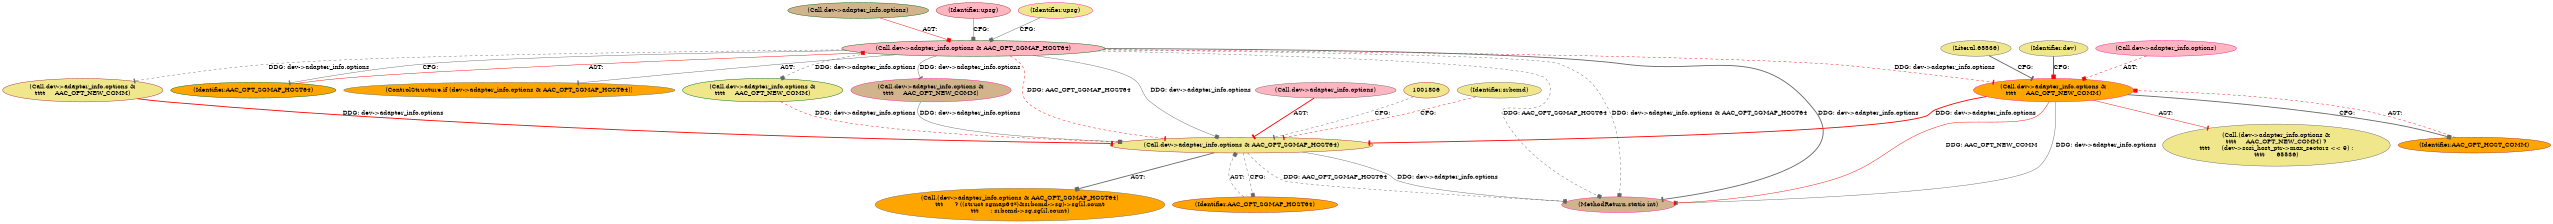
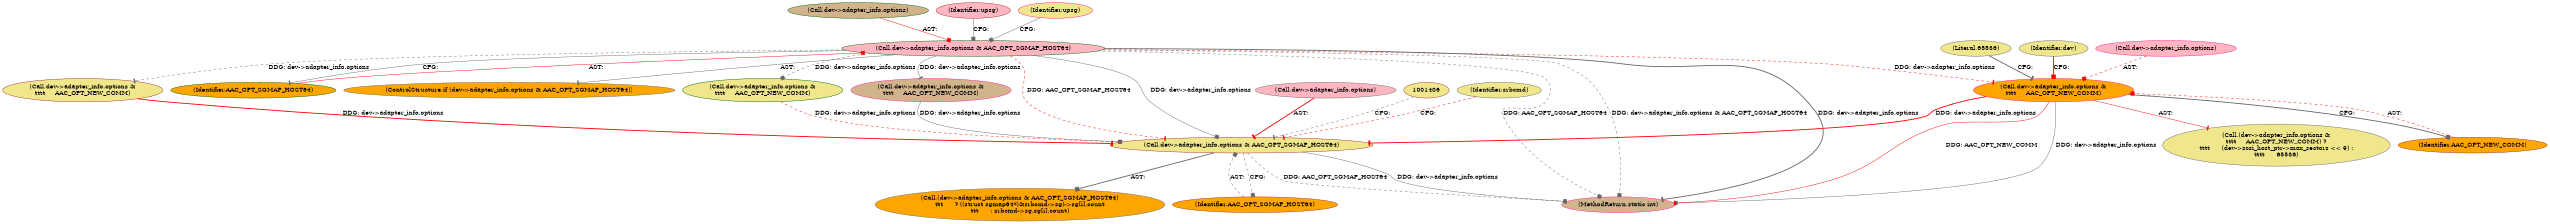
(1426, 90) -> (1426, 90)
(2474, 145) -> (2473, 145)
